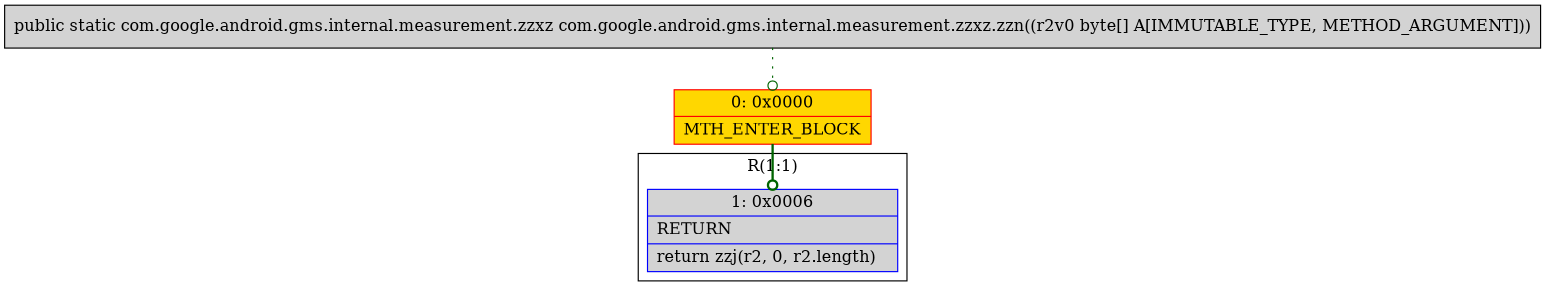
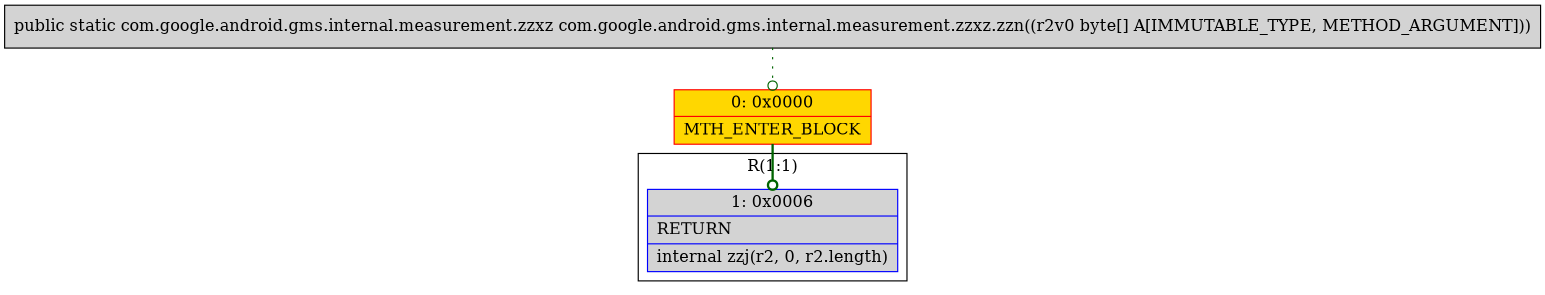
(767, 257) -> (773, 257)
